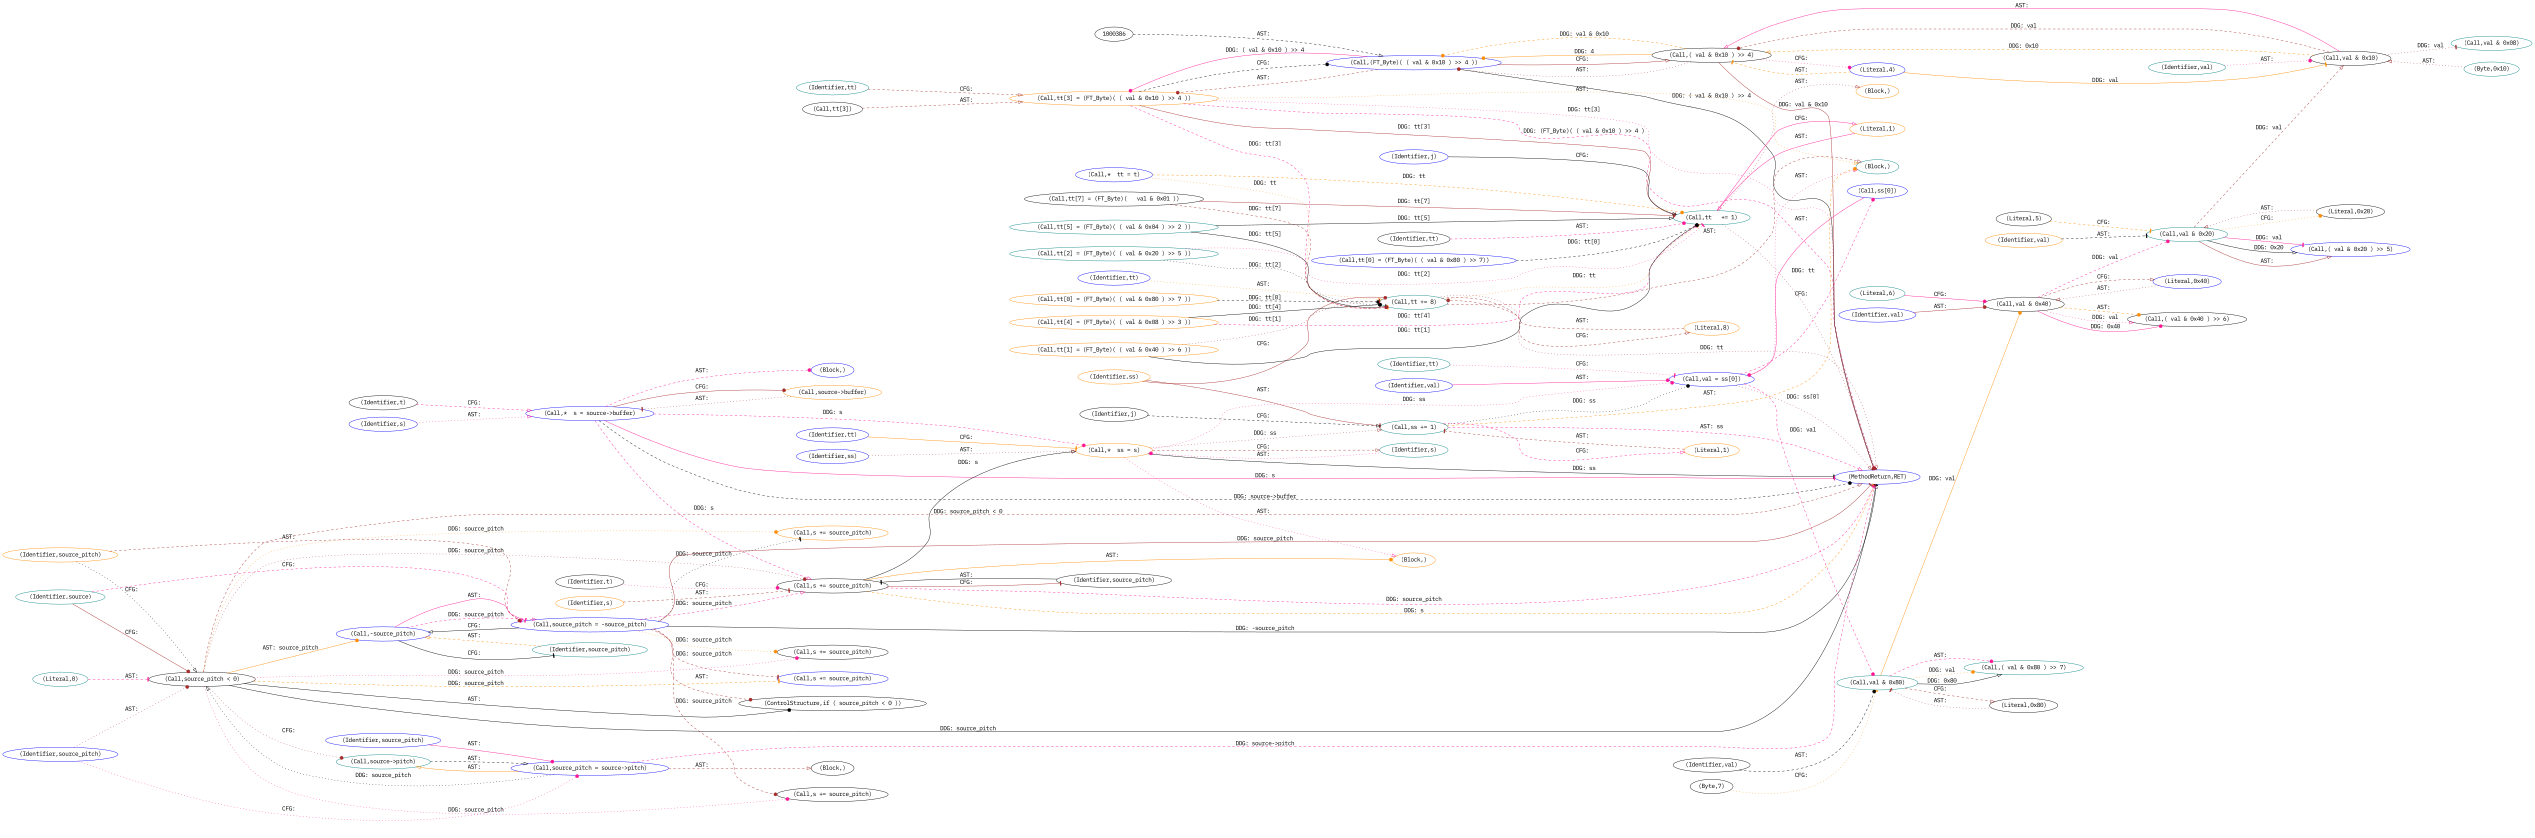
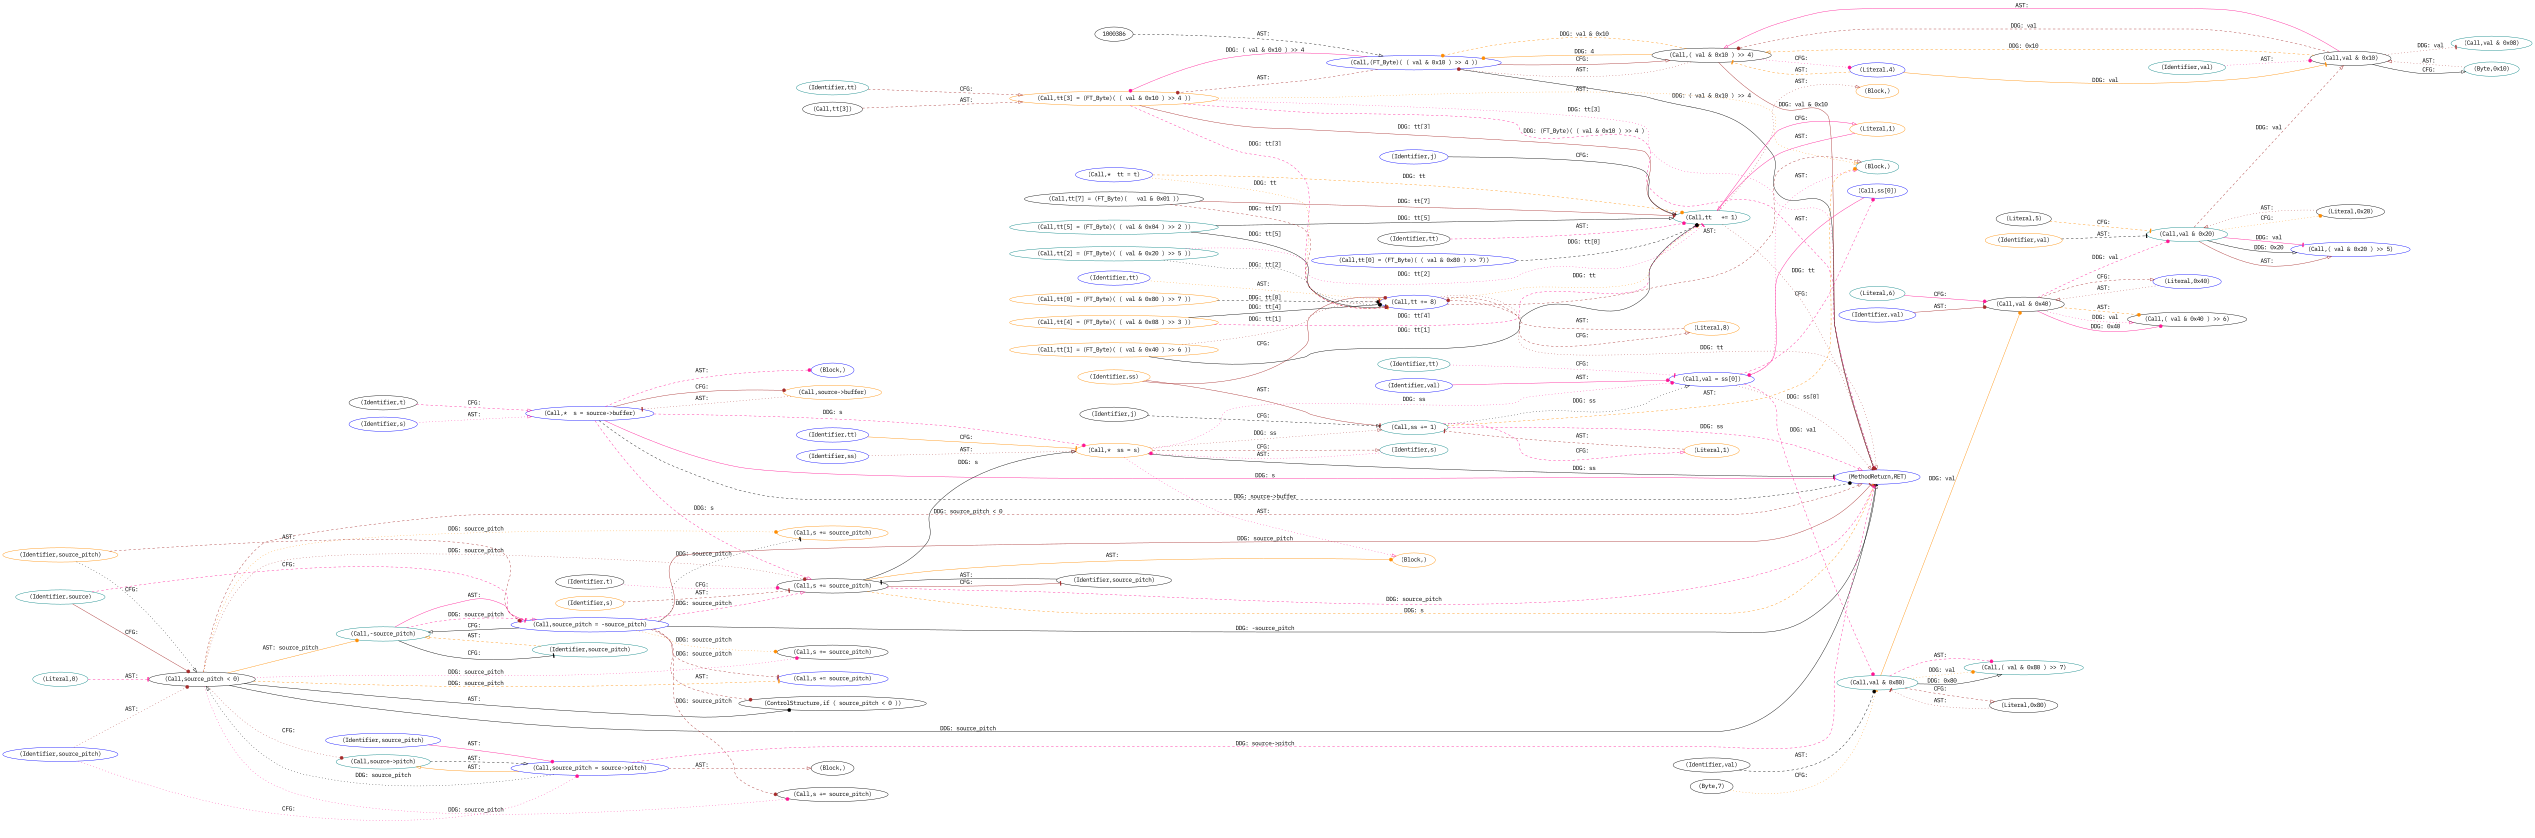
(1232, 72) -> none
none -> (2417, 73)
(1414, 302) -> (1414, 302)
(1567, 411) -> (1567, 411)
(1712, 427) -> (1712, 427)
(383, 634) -> (383, 634)
